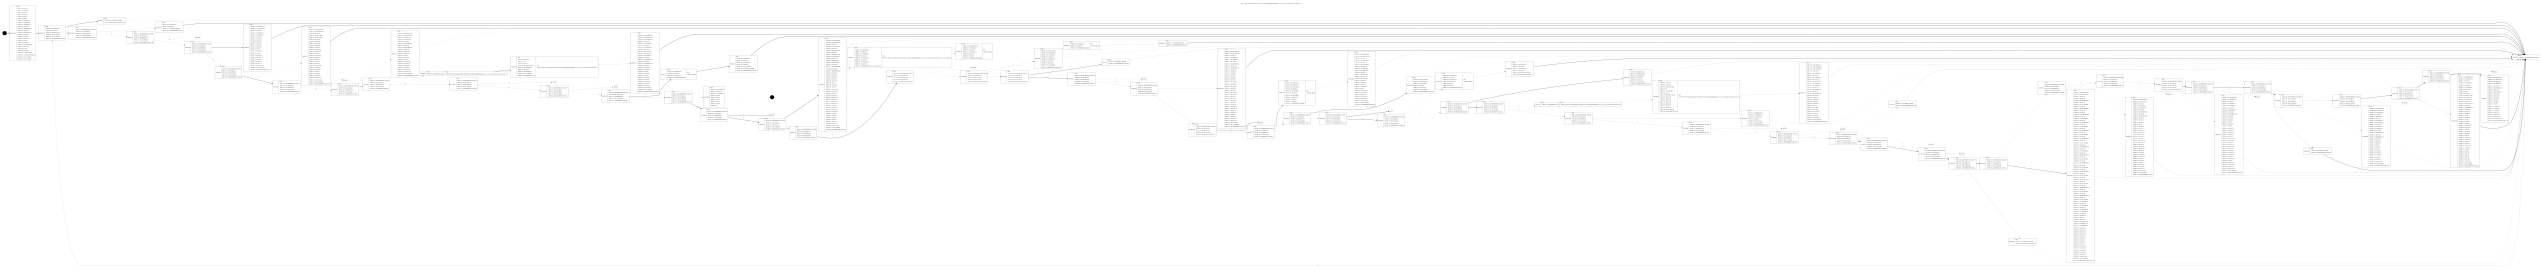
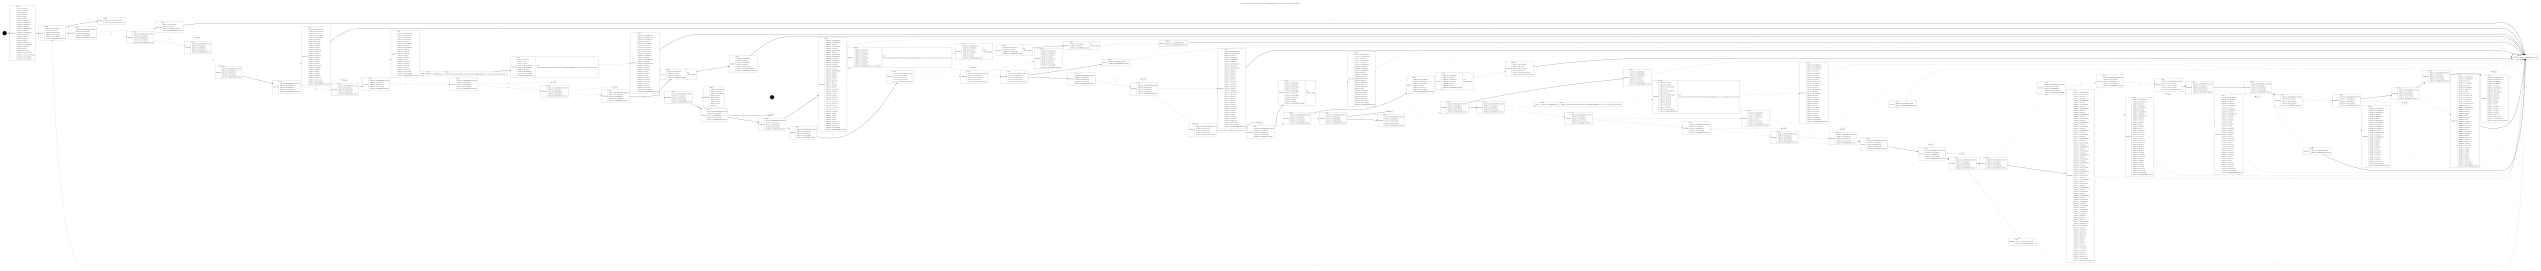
(257, 48) -> none
none -> (1014, 50)
